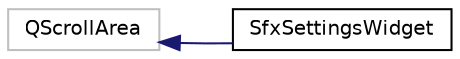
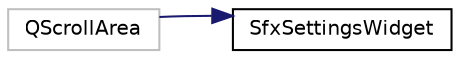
(206, 43) -> (186, 16)
